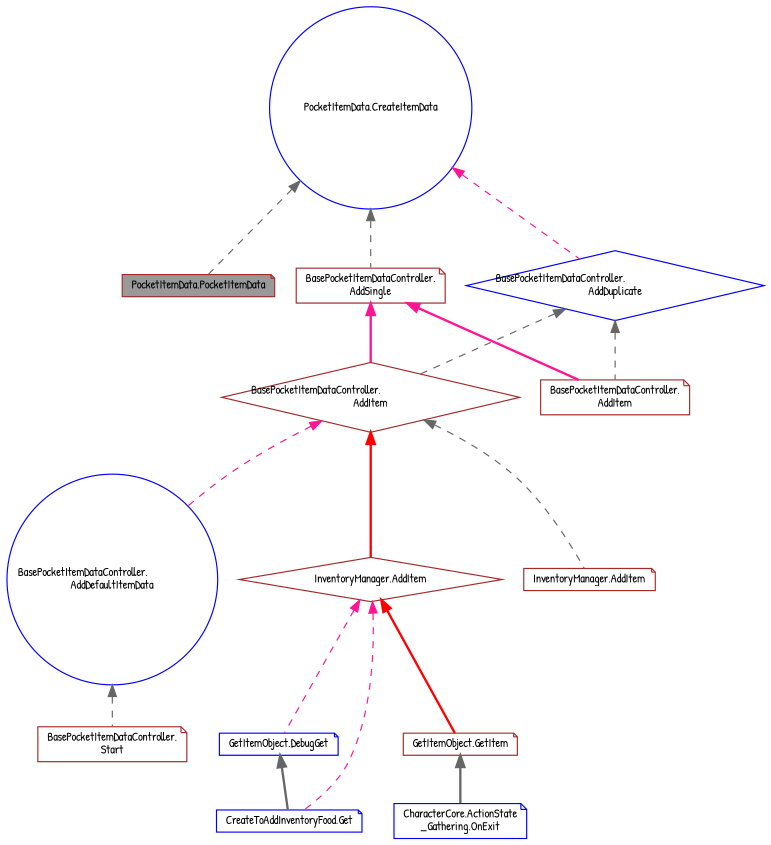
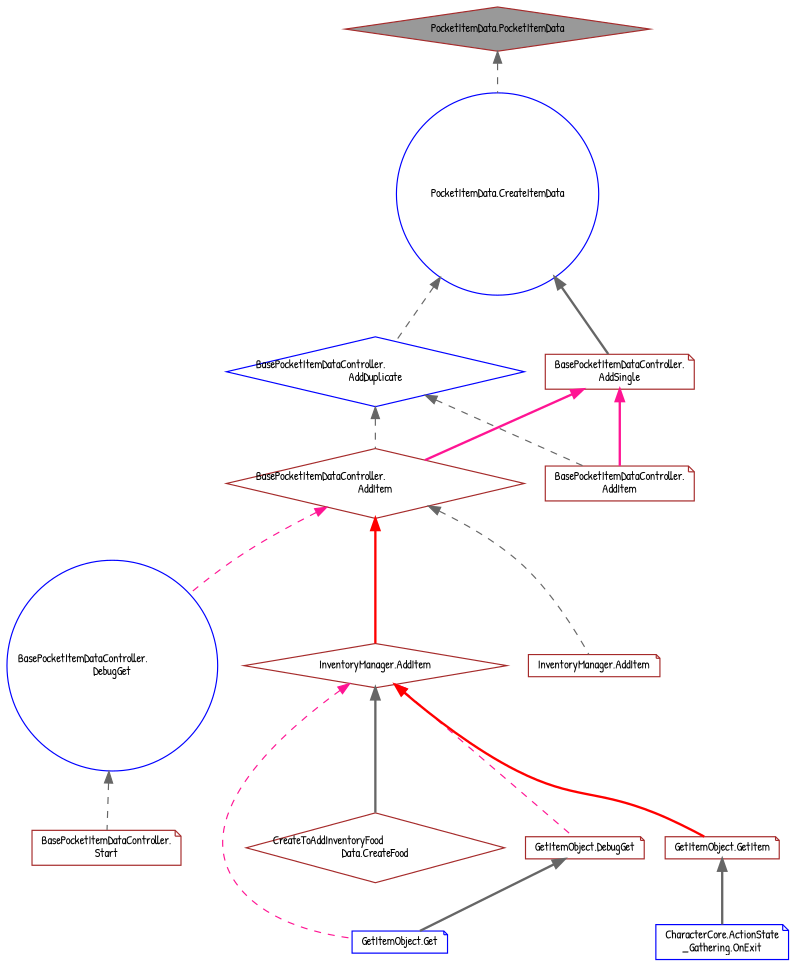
(521, 217) -> (415, 314)
(250, 232) -> (498, 78)
(371, 244) -> (585, 320)
(198, 286) -> (498, 29)
(112, 580) -> (112, 666)
(279, 744) -> (585, 848)
(289, 821) -> (400, 942)
none -> (375, 848)
